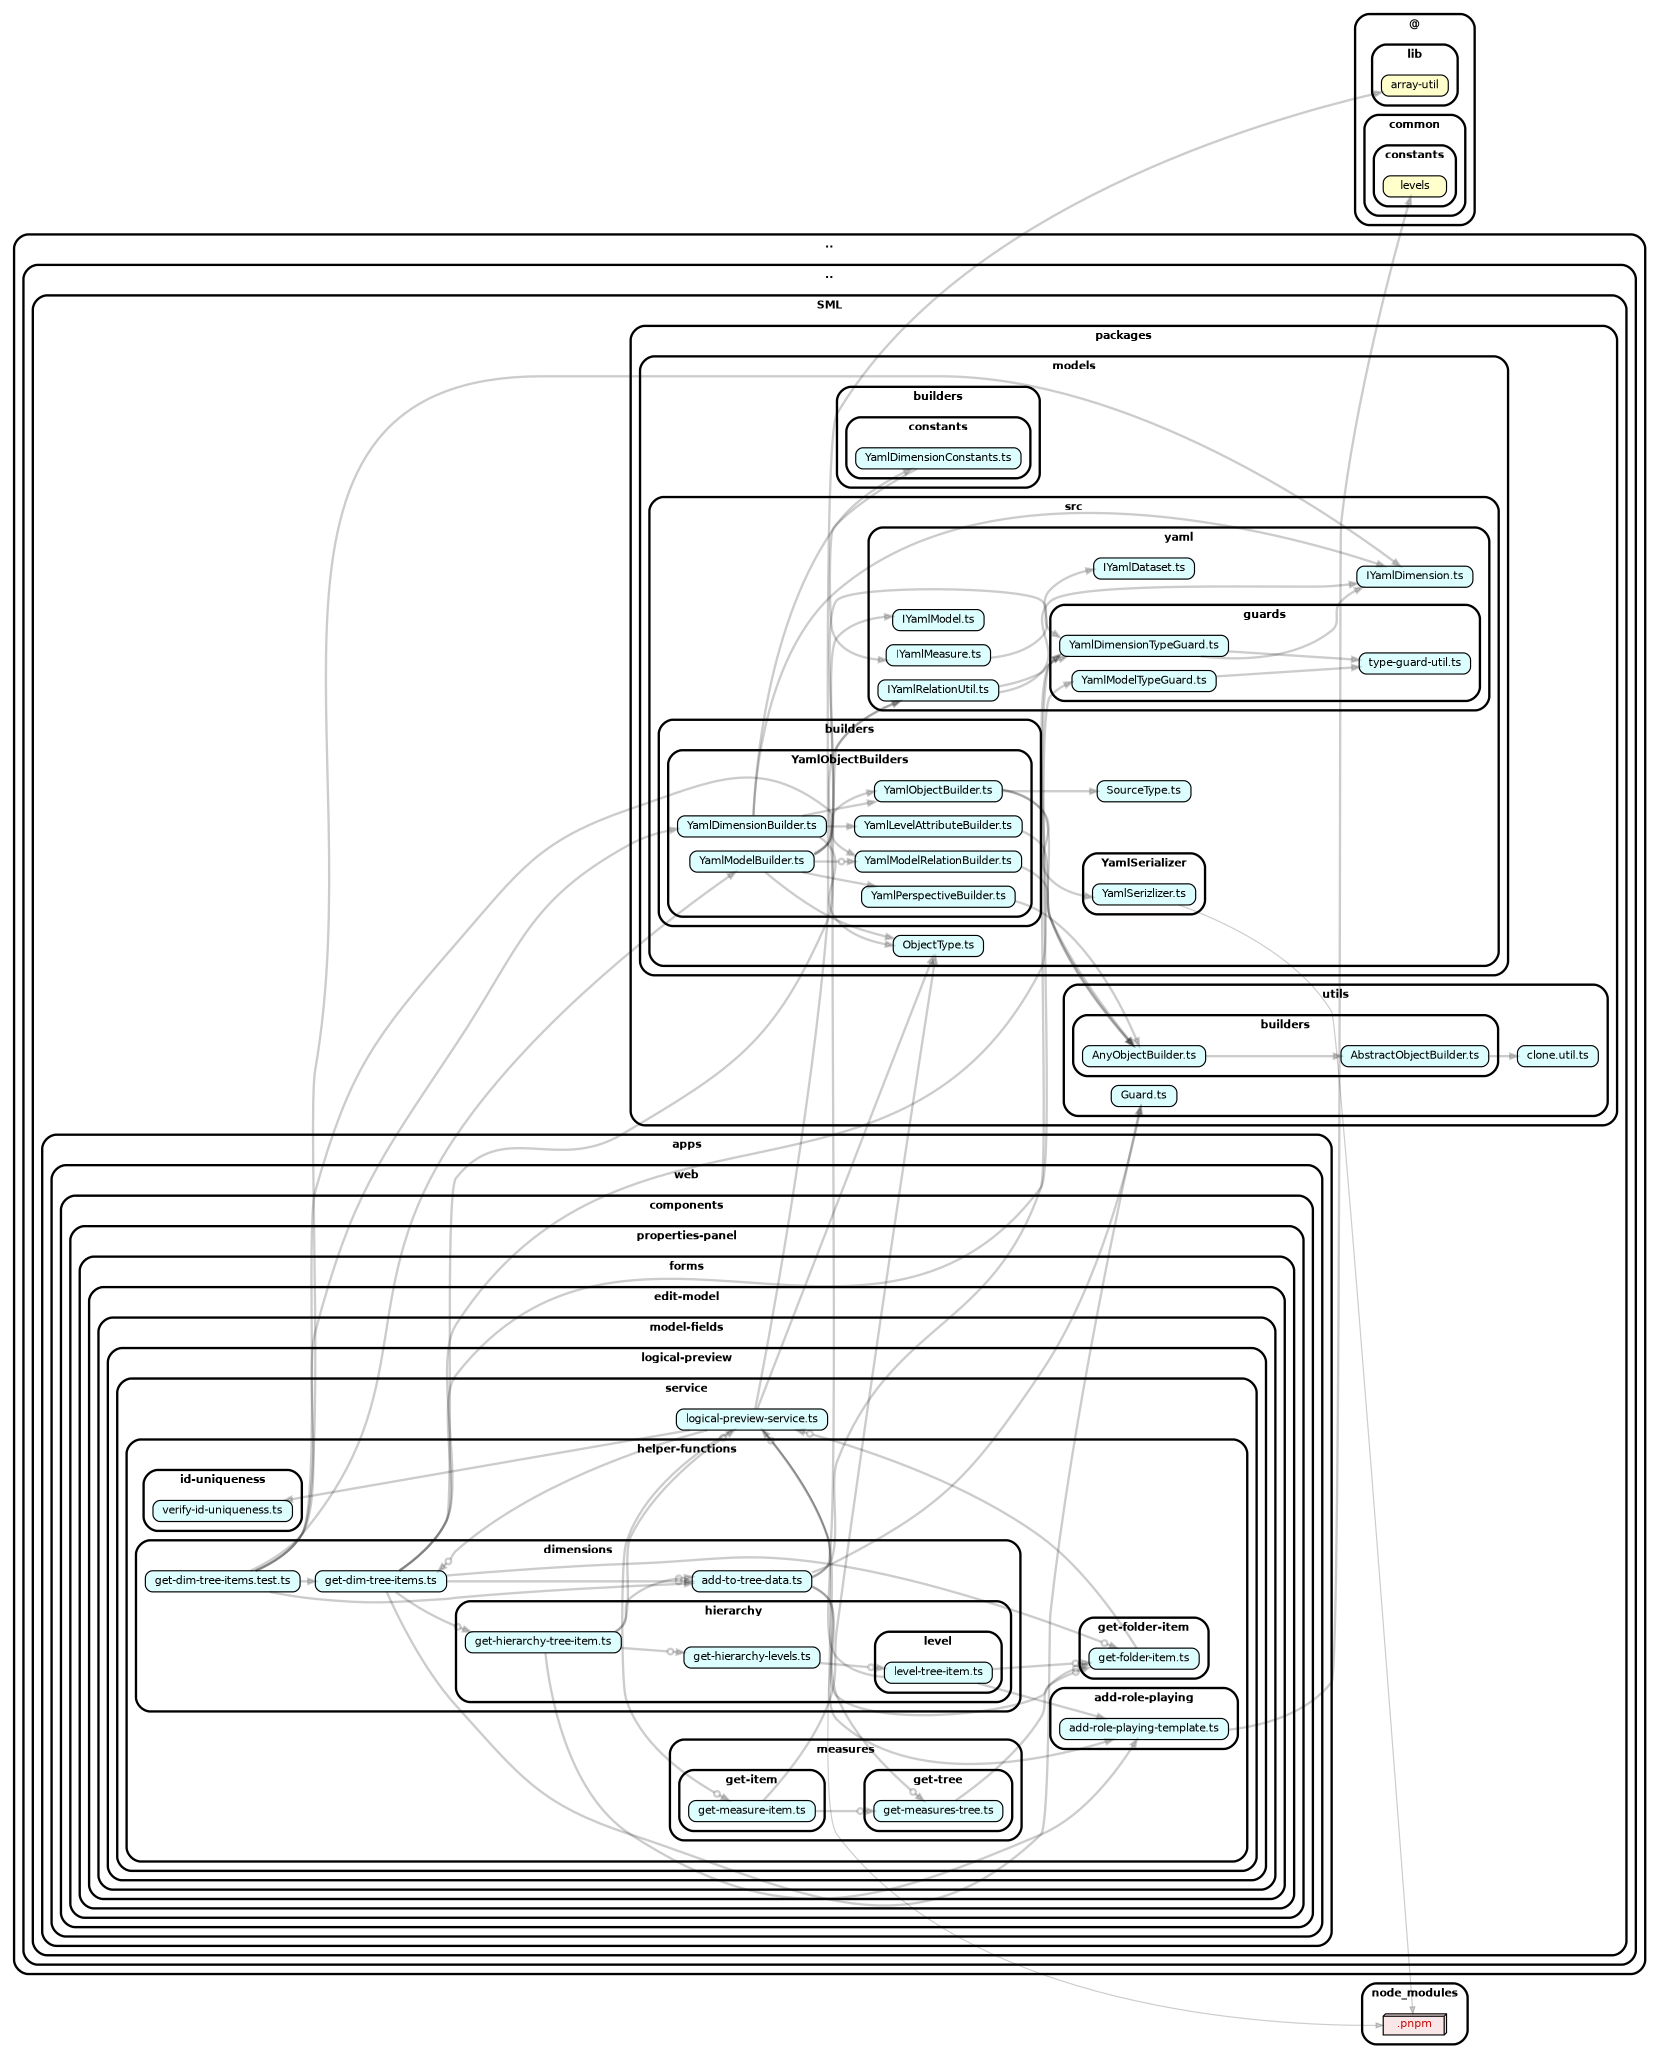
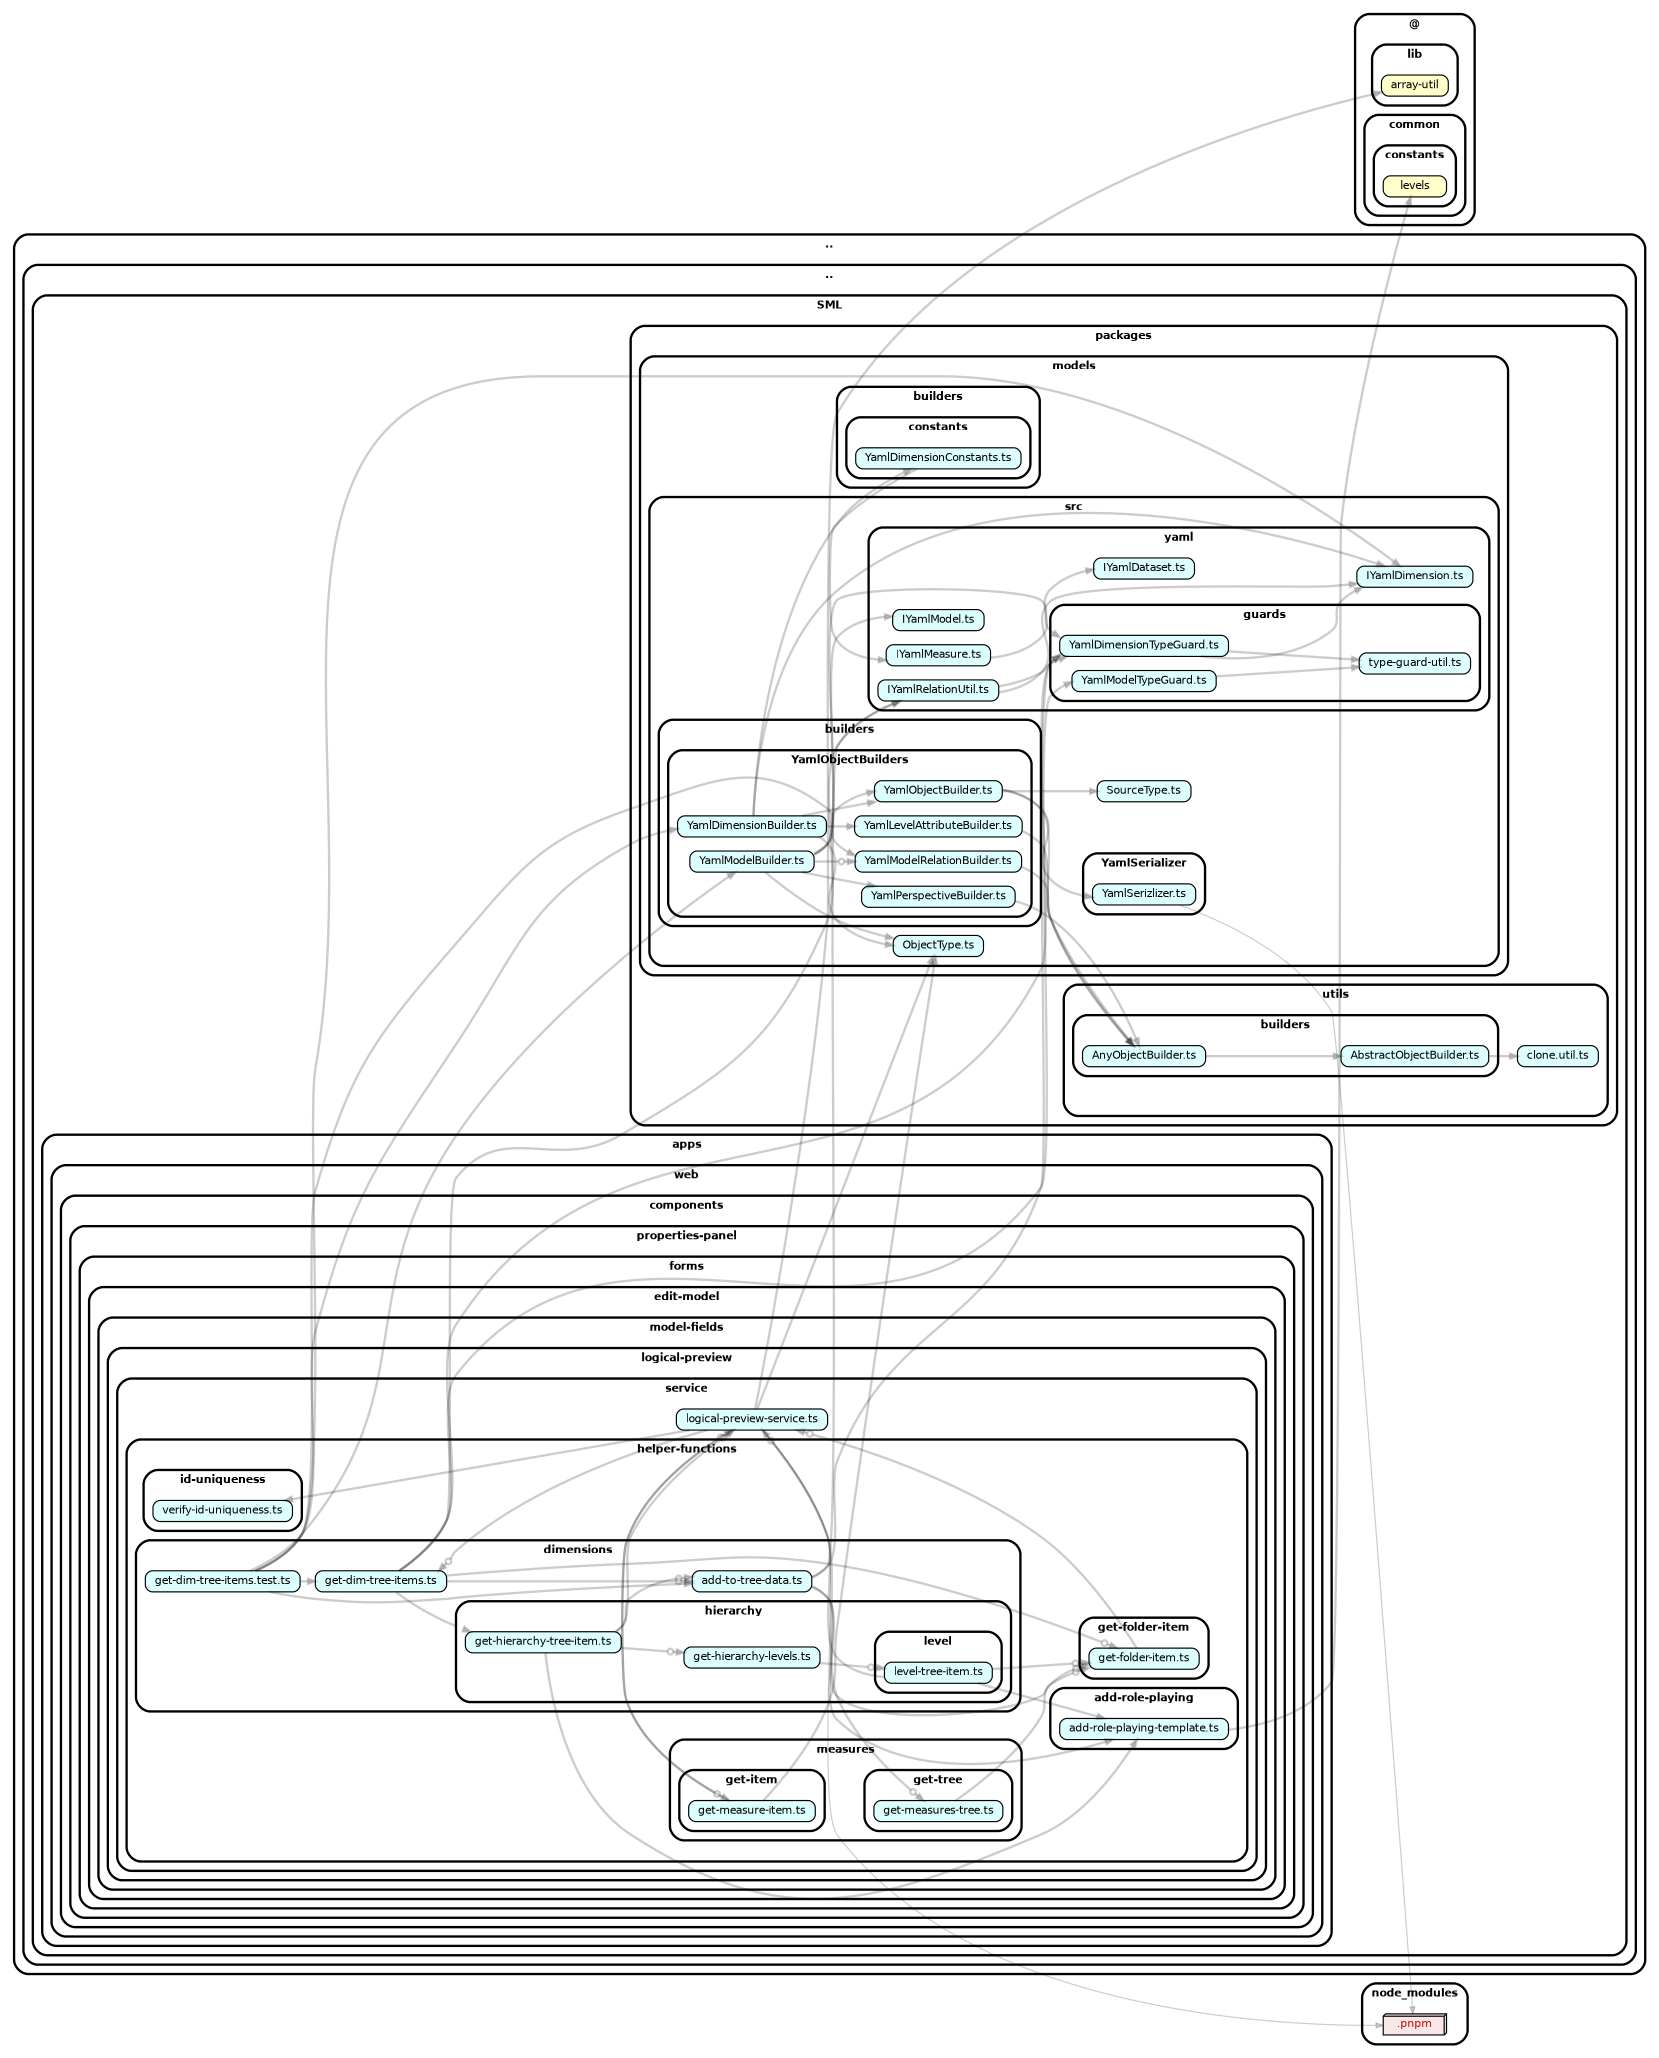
(1144, 1096) -> none
(424, 1611) -> (424, 1611)
(839, 1811) -> (622, 1624)
